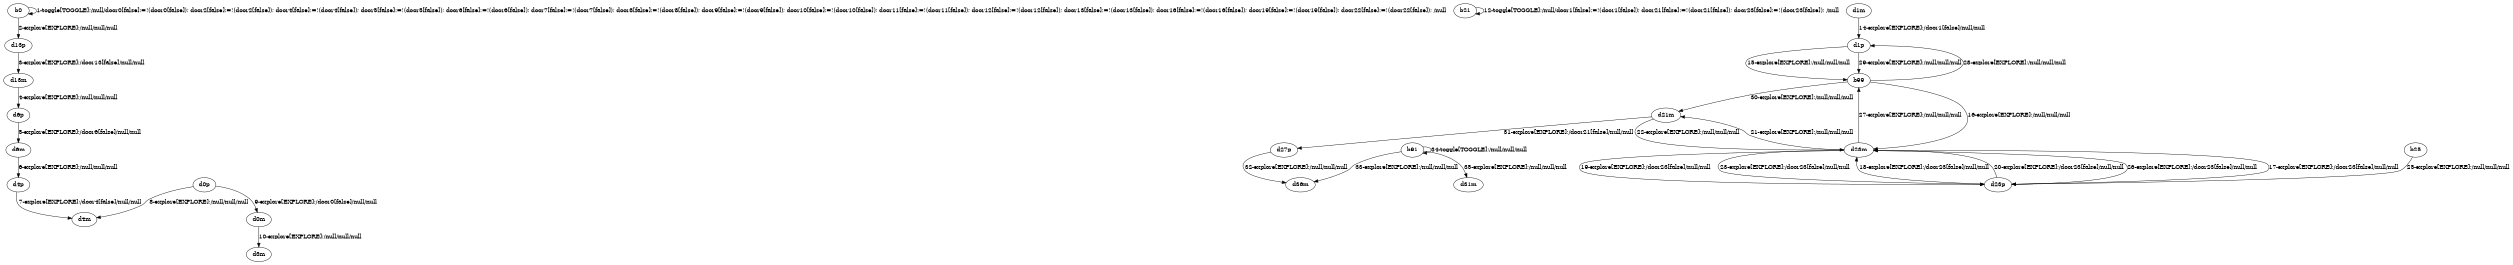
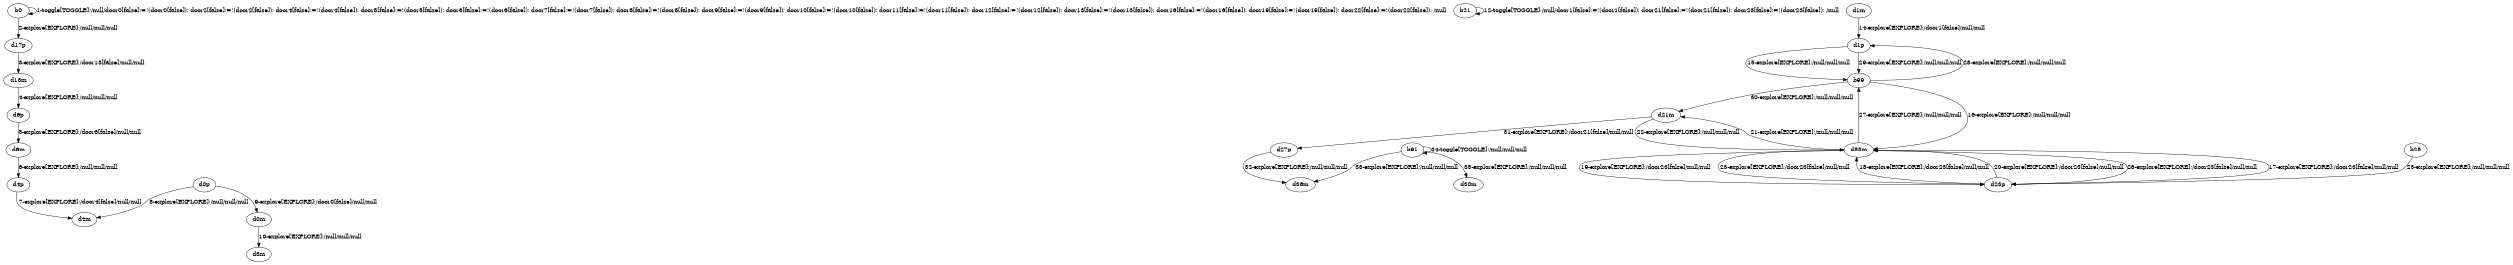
(18, 46) -> (18, 46)
(1859, 150) -> (1859, 150)
(1468, 185) -> (1468, 185)
